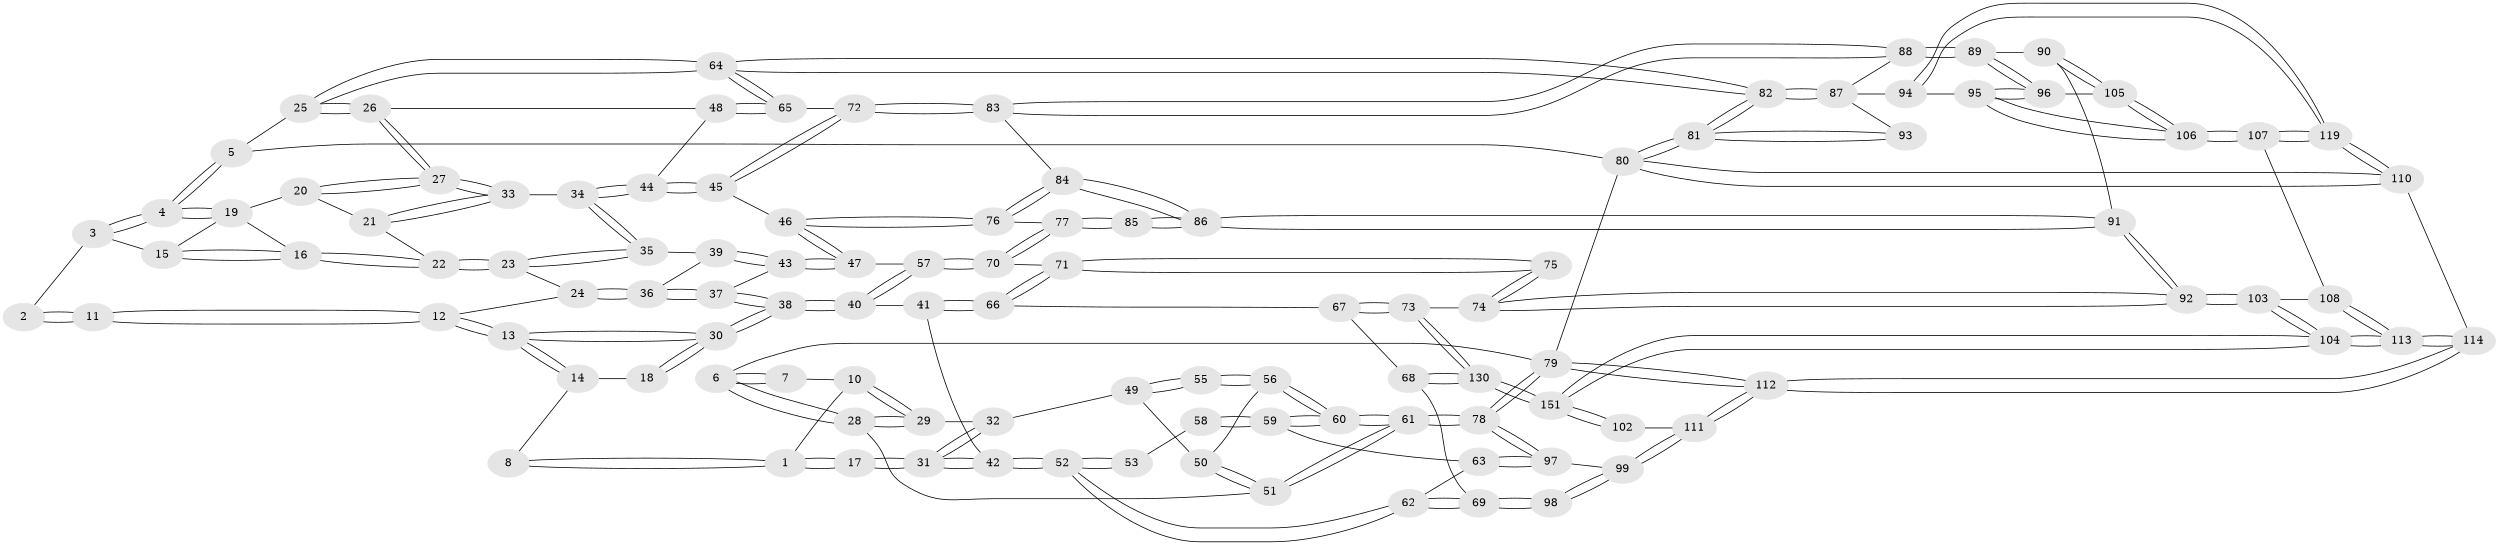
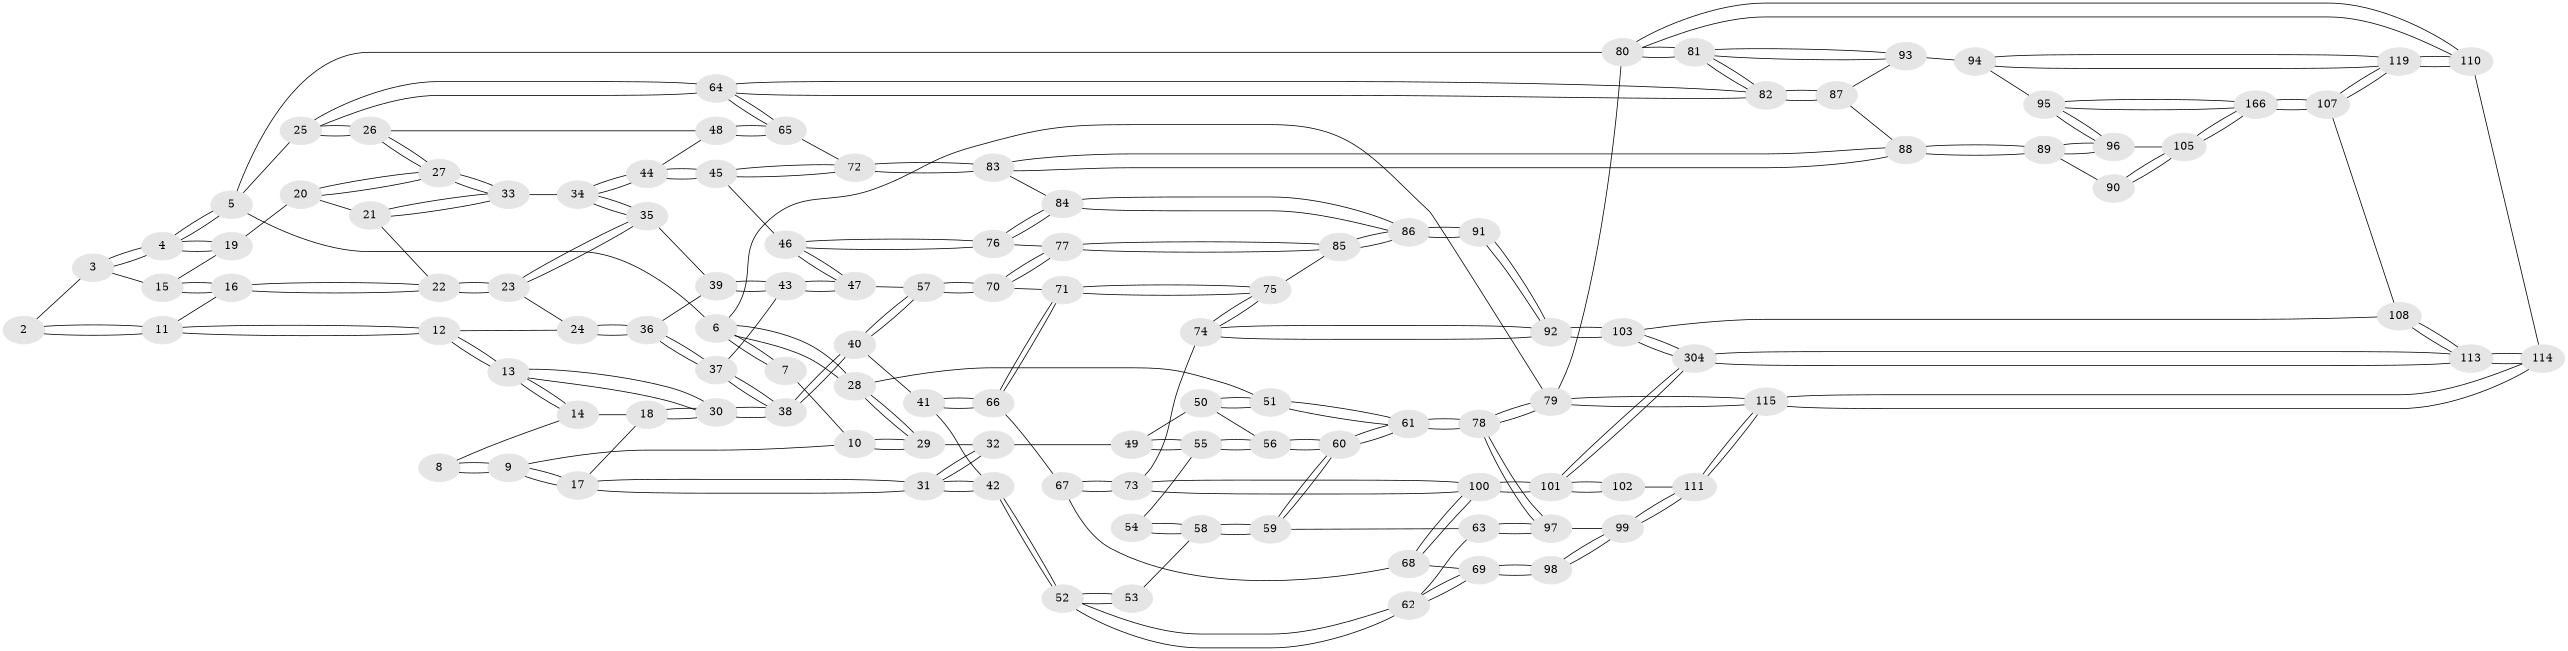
(1871, 94) -> (1940, 59)
(2091, 129) -> none
(2187, 136) -> (2256, 105)
(266, 234) -> (197, 309)
none -> (482, 252)
none -> (1305, 269)
(2330, 341) -> (1694, 359)
(1479, 379) -> (1479, 487)
(1766, 386) -> (1766, 402)
(1551, 406) -> (1551, 487)
none -> (616, 446)
(786, 463) -> (509, 468)
none -> (1132, 528)
